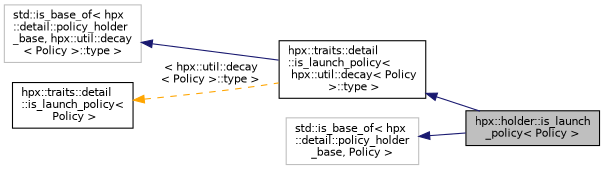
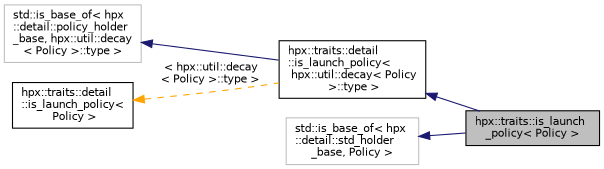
(533, 128) -> (533, 128)
(352, 141) -> (352, 141)
